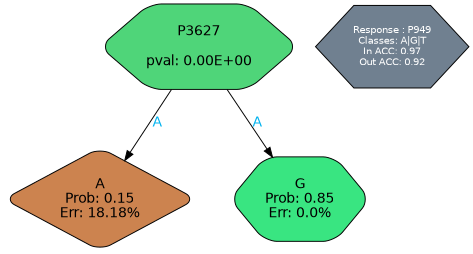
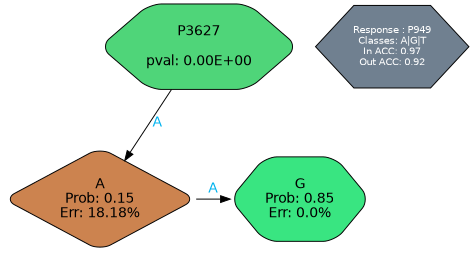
(247, 119) -> (208, 199)
